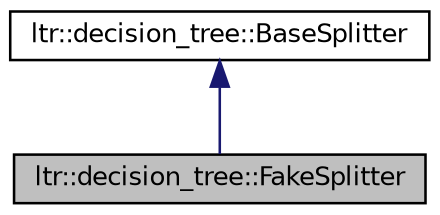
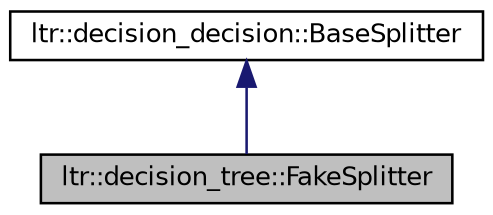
(220, 36) -> (247, 36)
